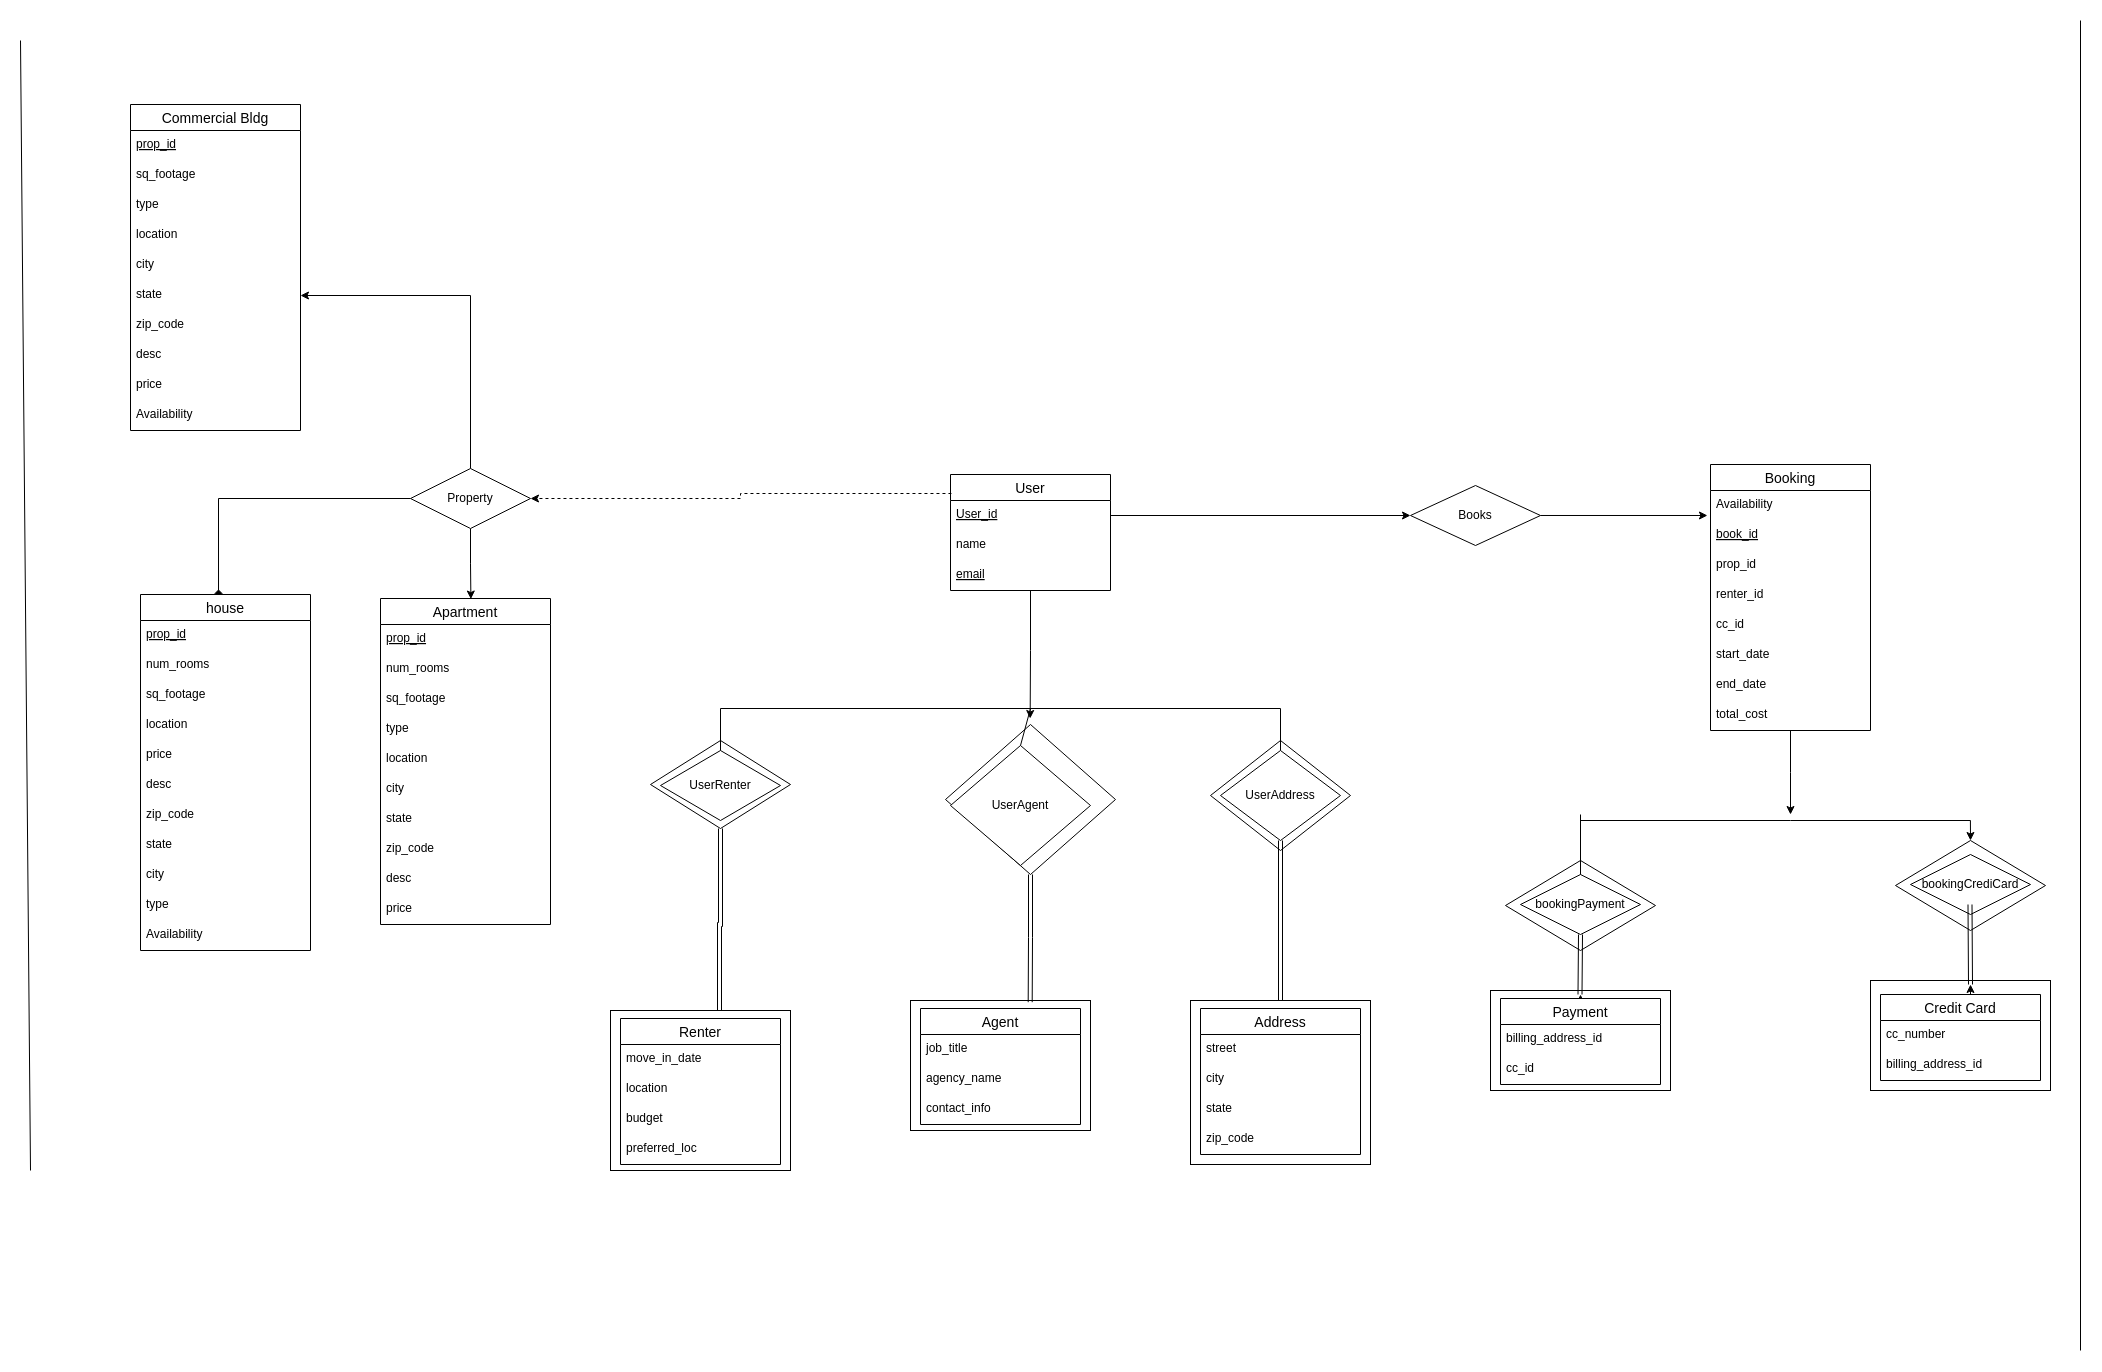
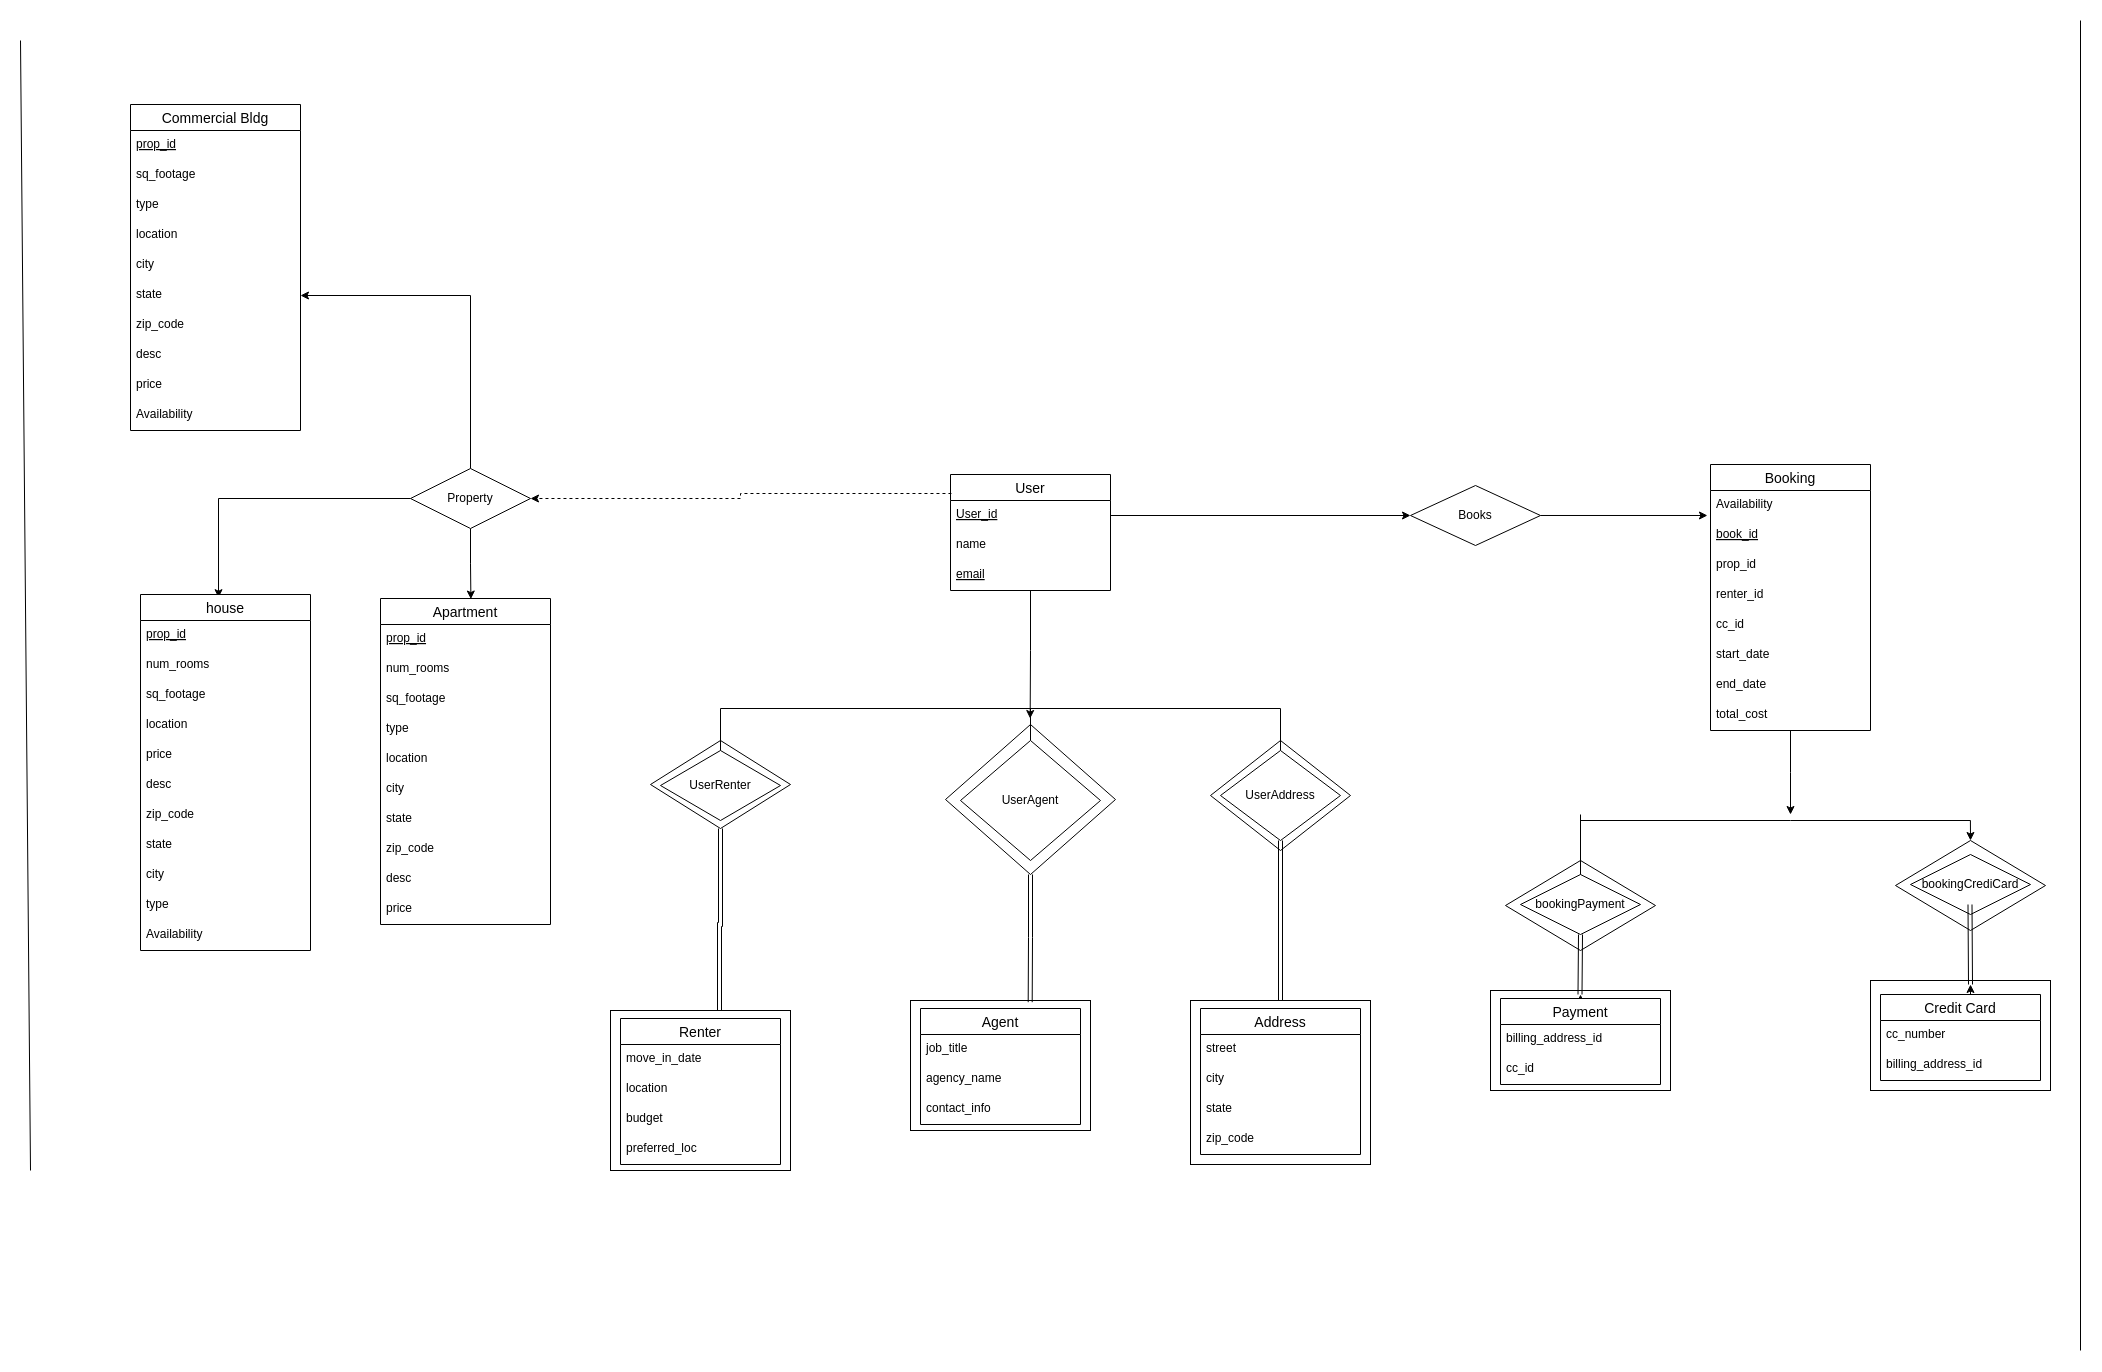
(219, 588) -> (219, 589)
(1021, 806) -> (1031, 801)
